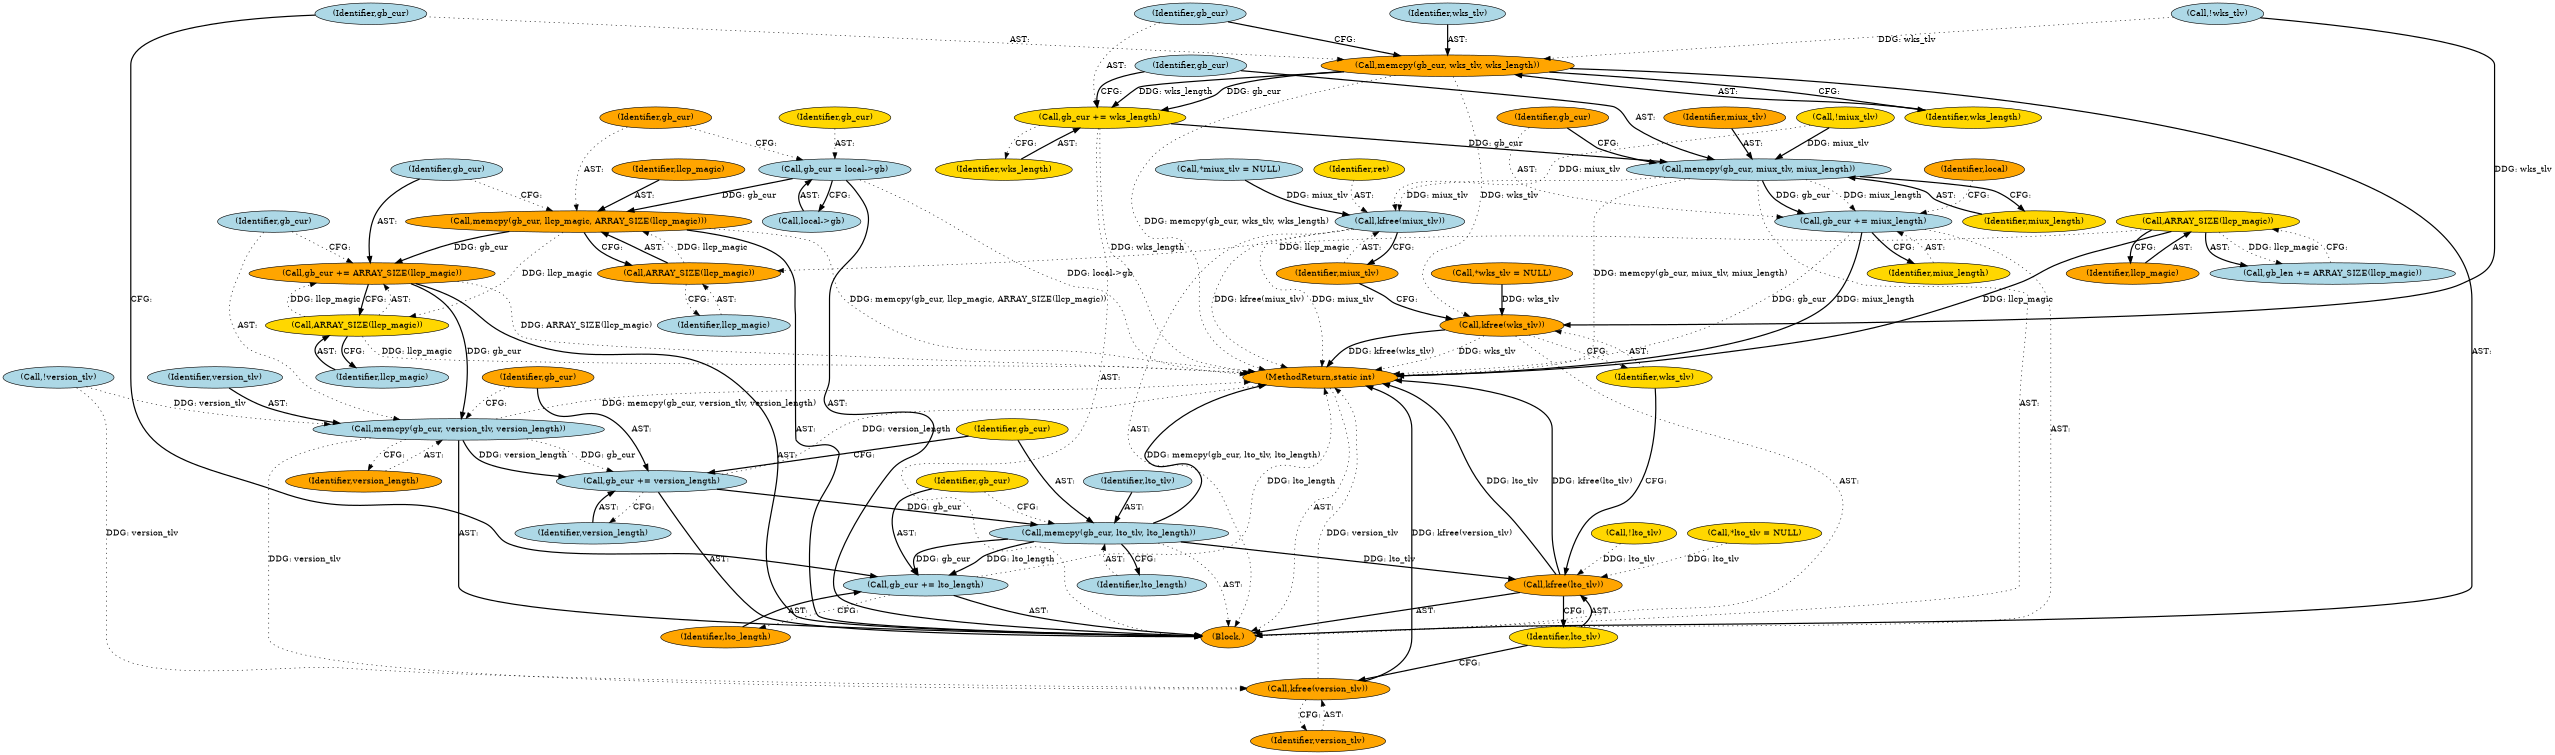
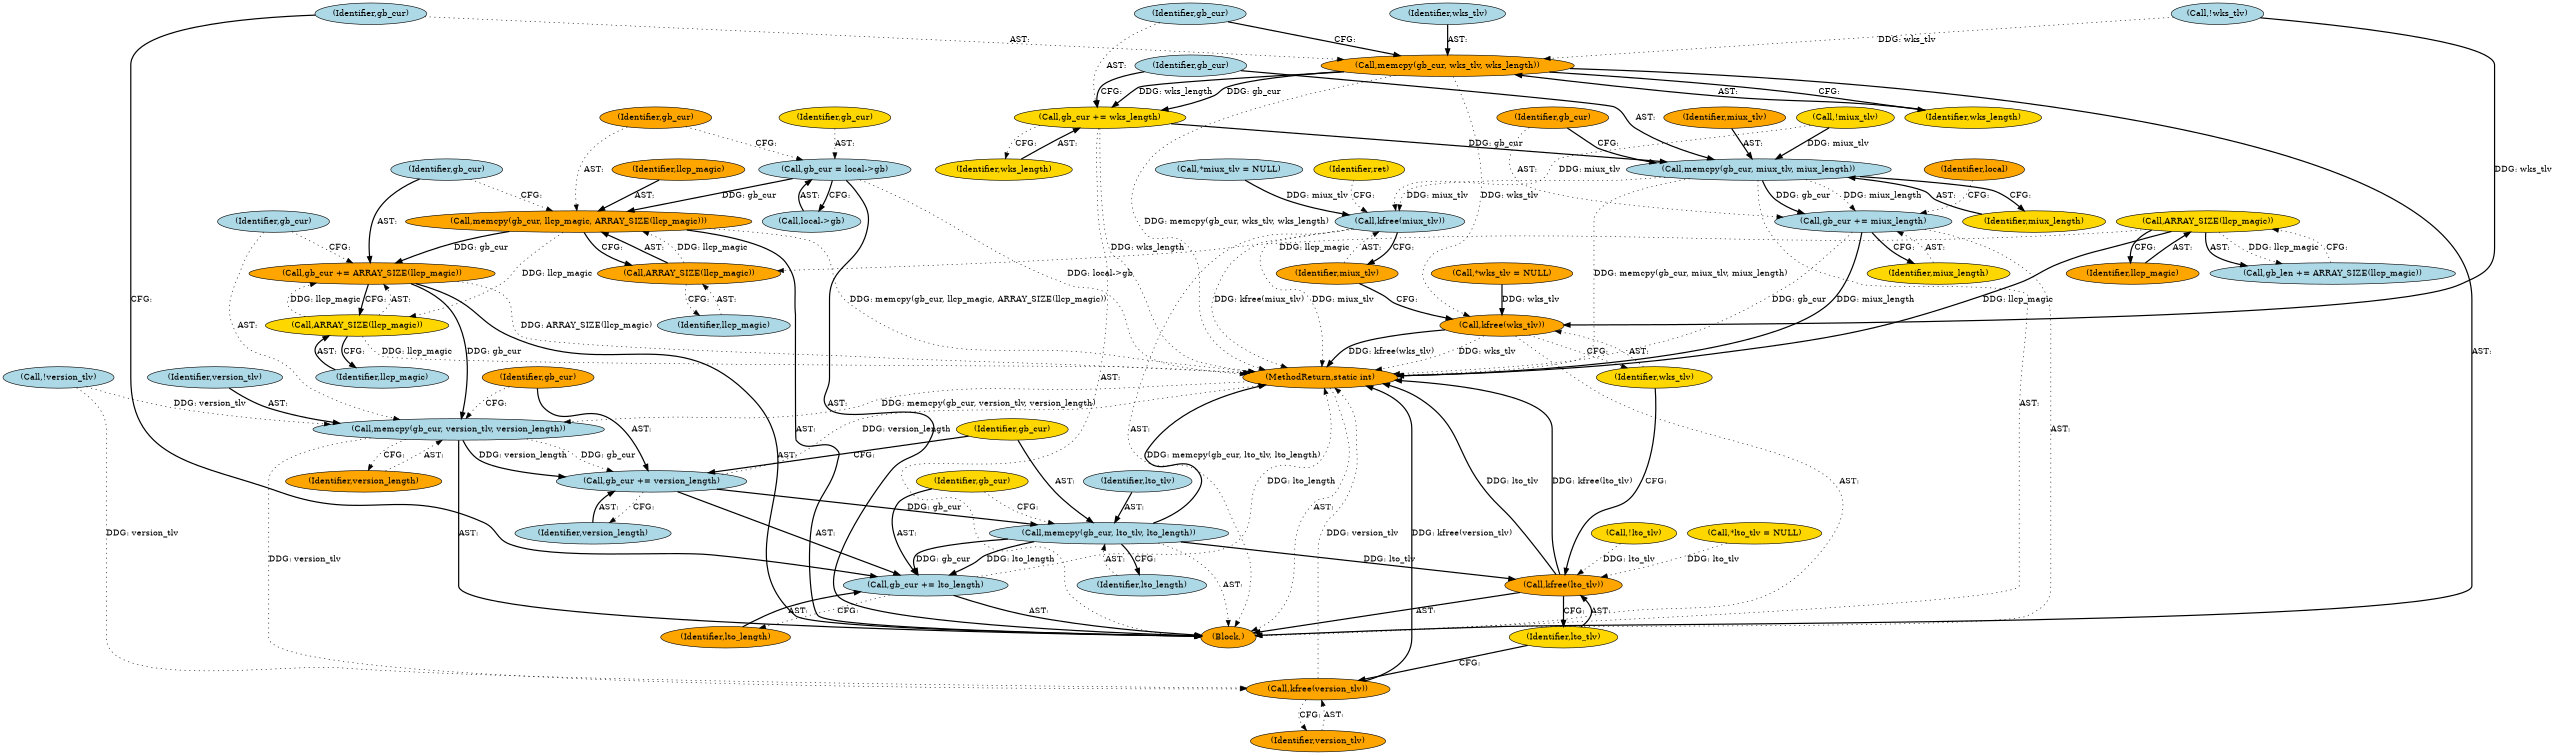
(1366, 196) -> (1366, 196)
(869, 390) -> (909, 395)
(752, 608) -> (786, 532)
